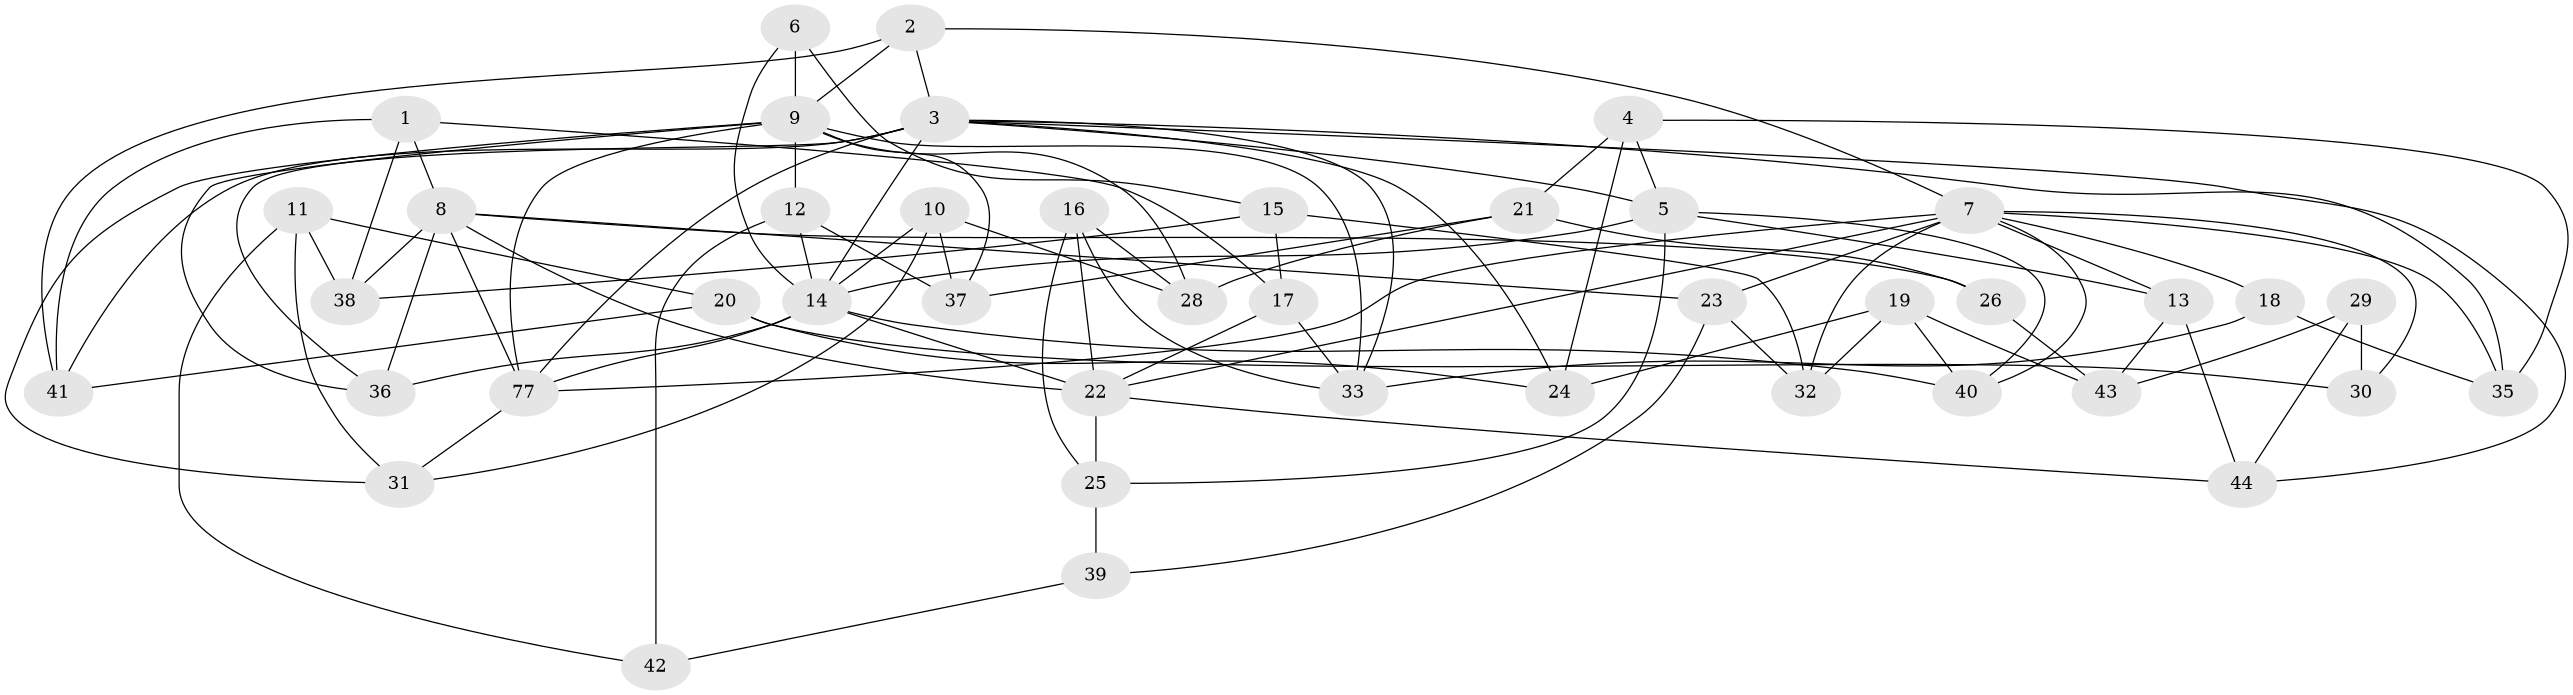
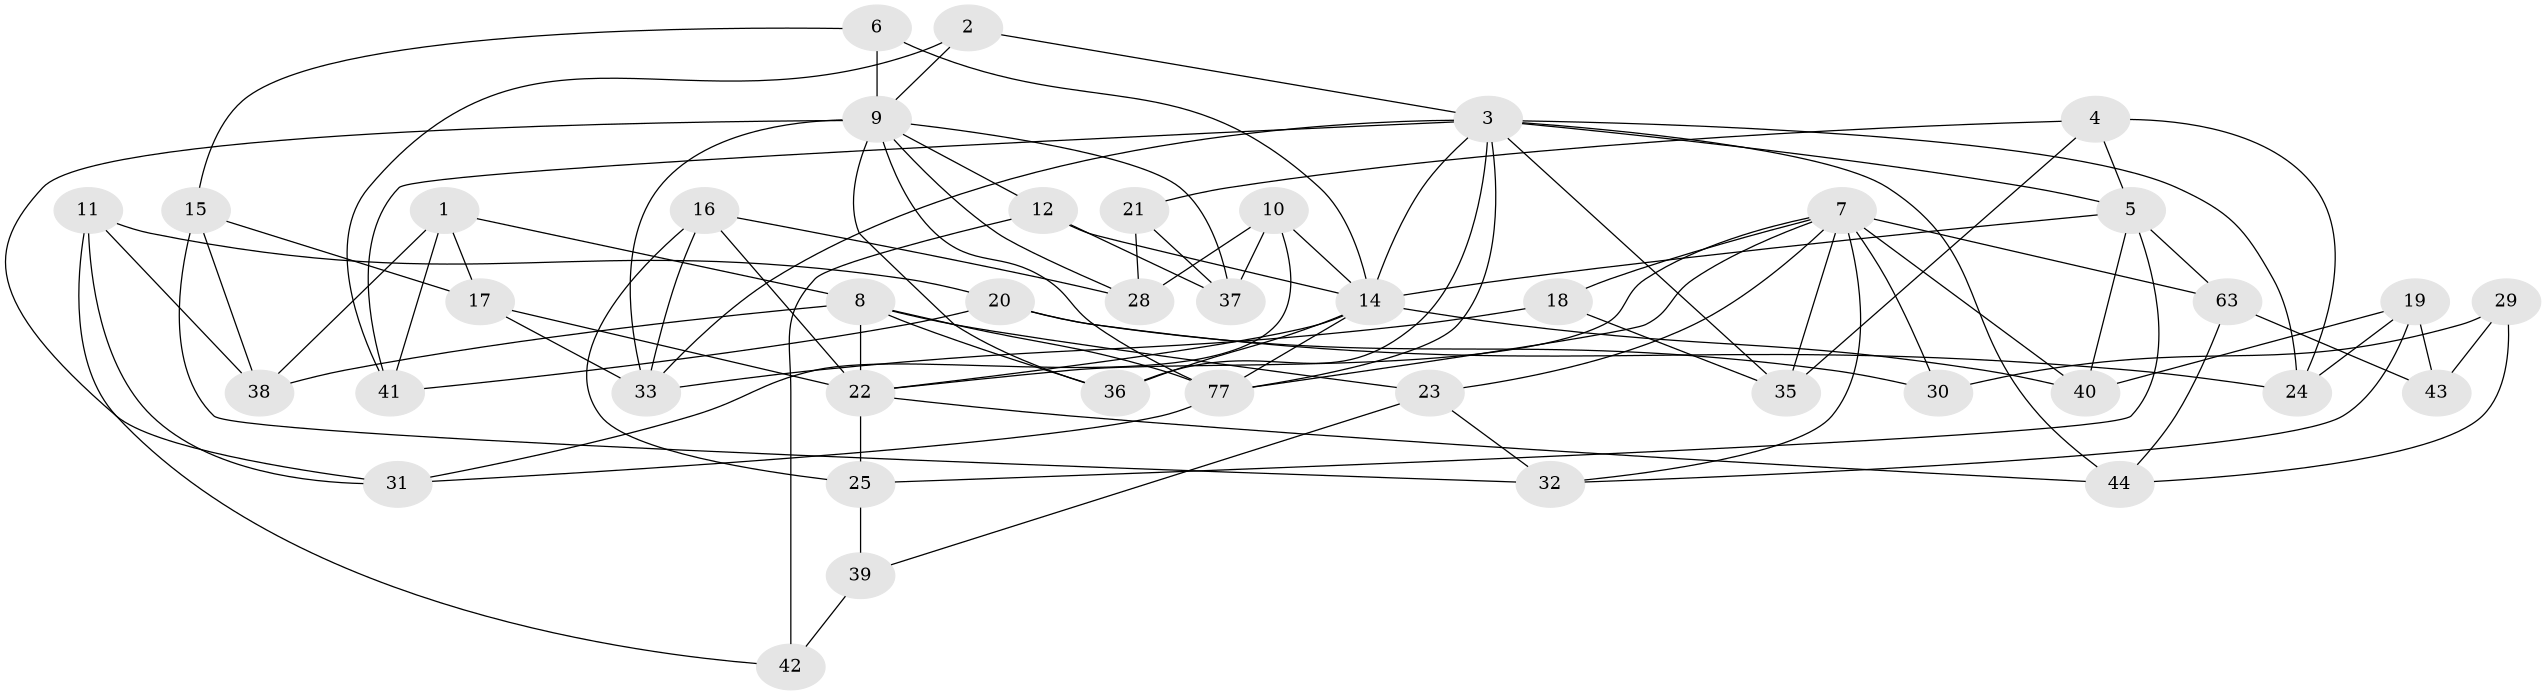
(1454, 58) -> none
(1991, 302) -> none
(2179, 302) -> (2228, 302)
